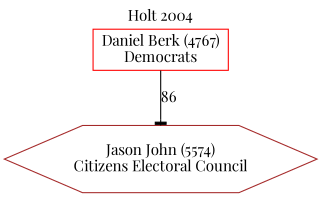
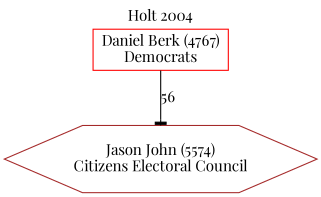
(169, 98) -> (168, 98)
